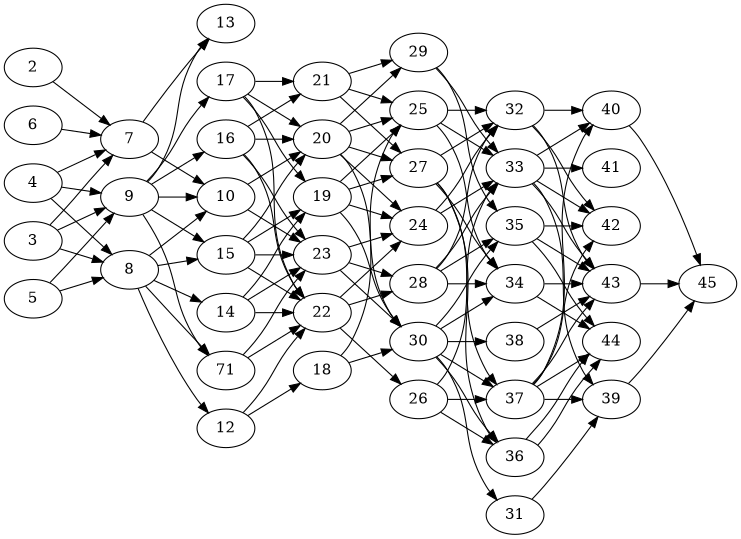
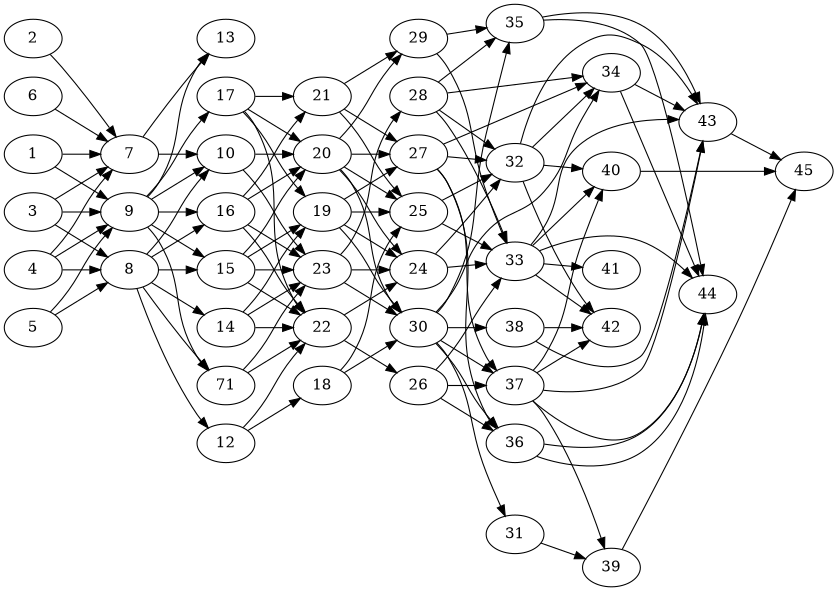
none -> (33, 154)
(460, 167) -> (559, 121)
(558, 226) -> (551, 328)
none -> (171, 245)
(563, 278) -> (616, 236)
(359, 302) -> none
